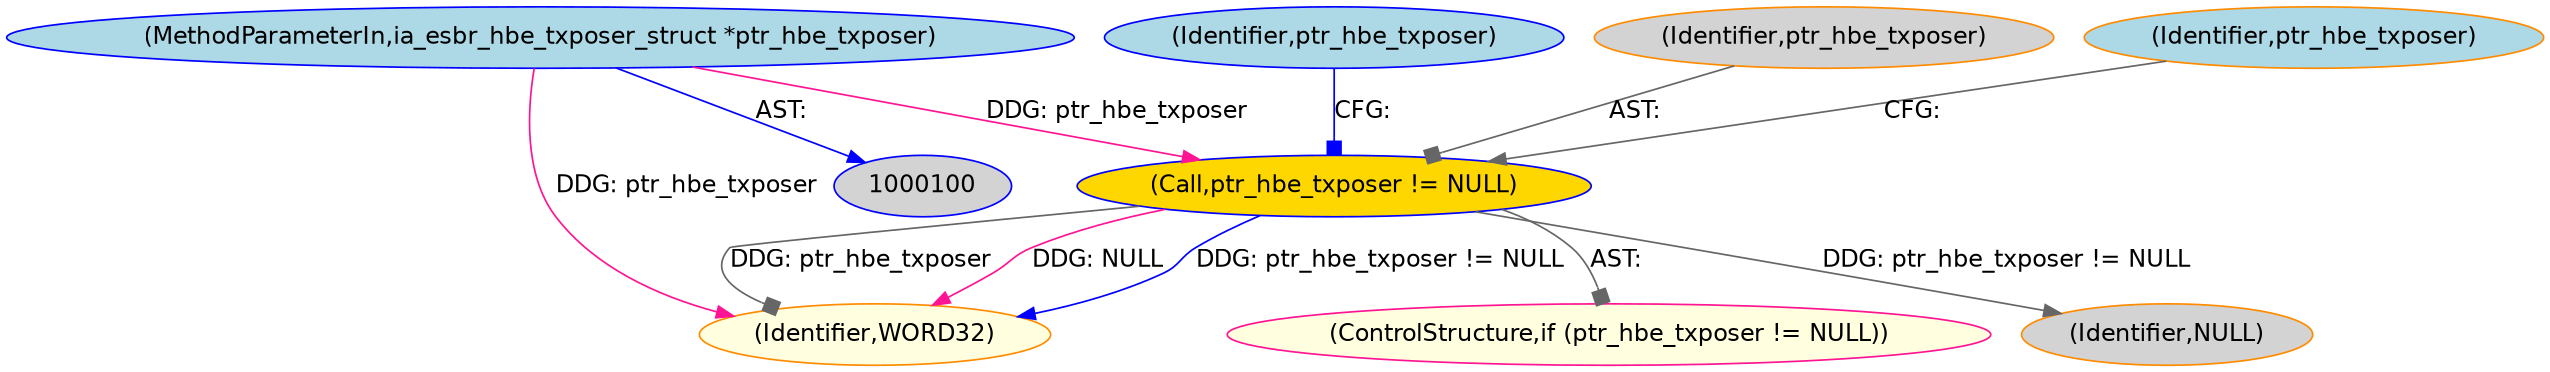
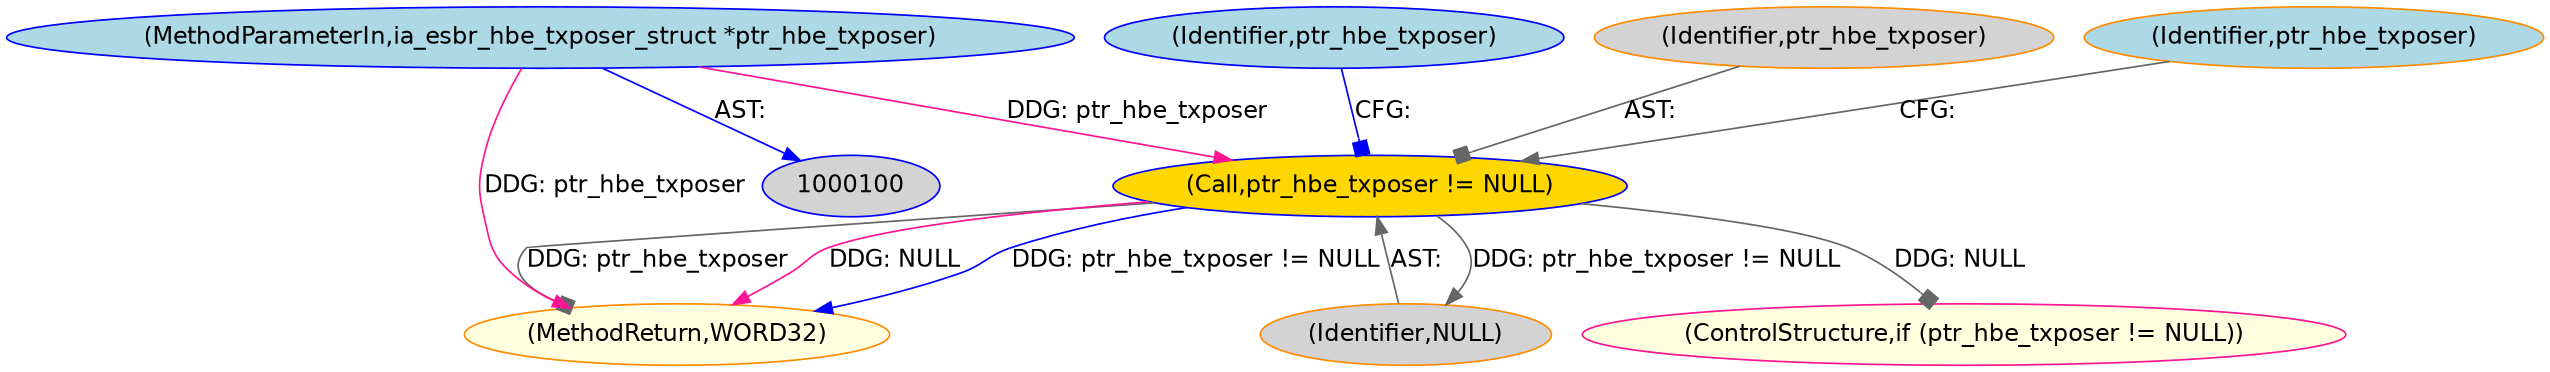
(1620, 260) -> (1960, 260)
none -> (1390, 269)
(875, 335) -> (677, 335)
